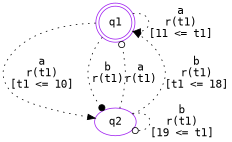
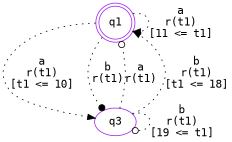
(115, 122) -> (115, 122)
